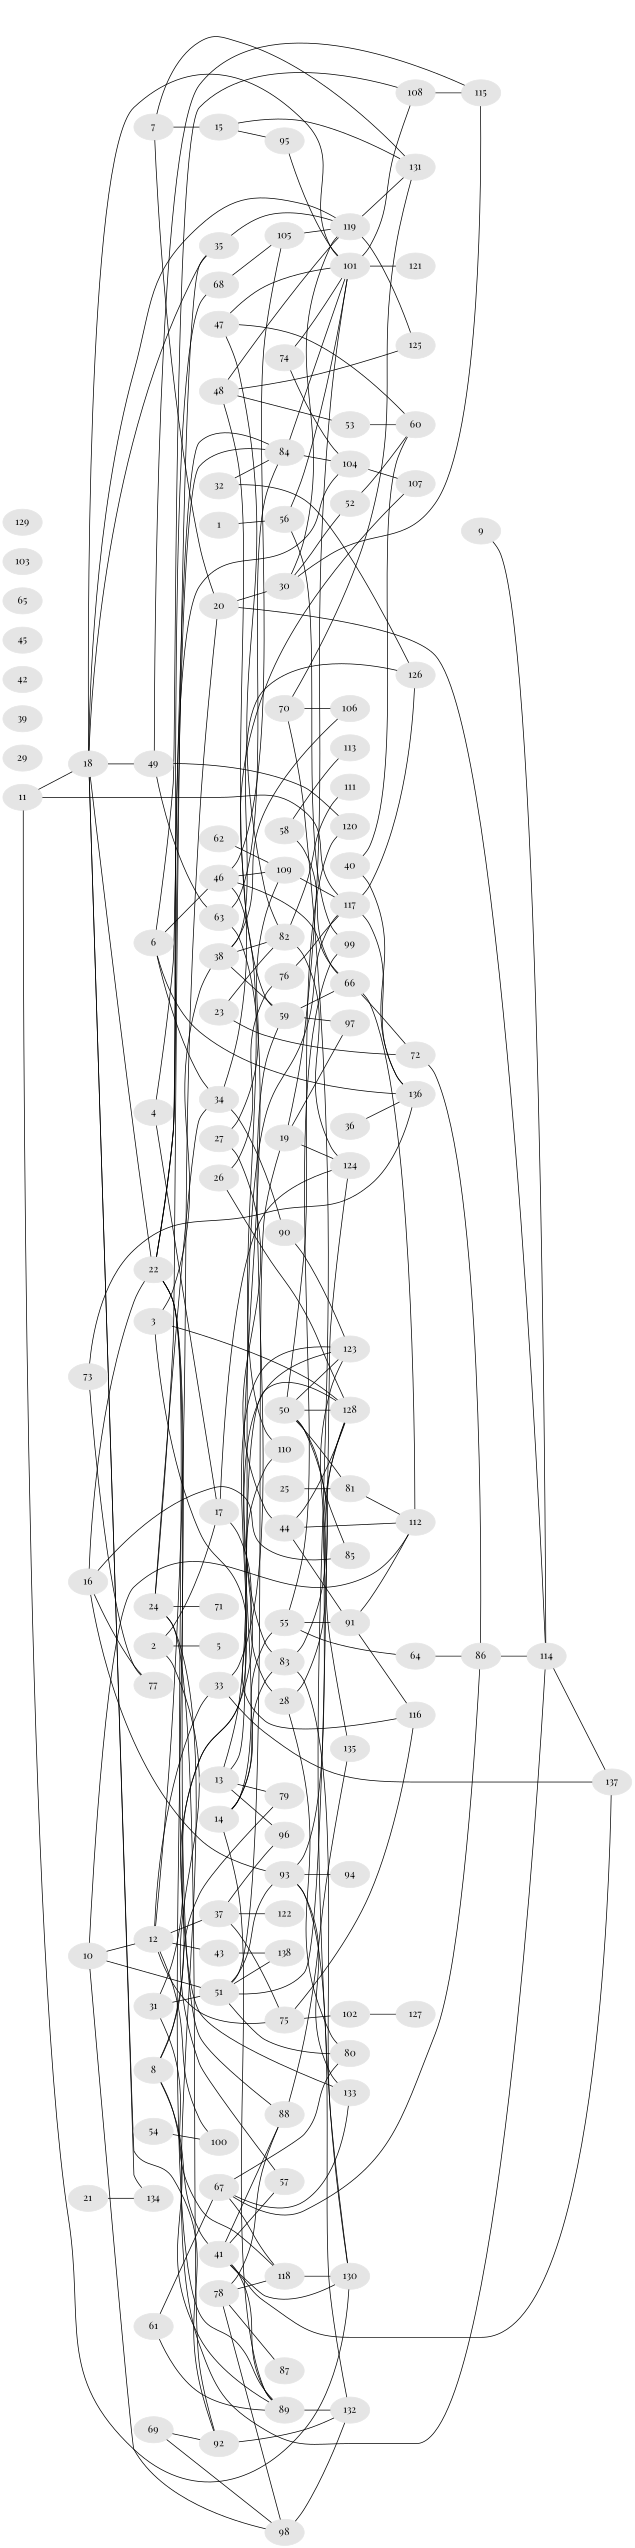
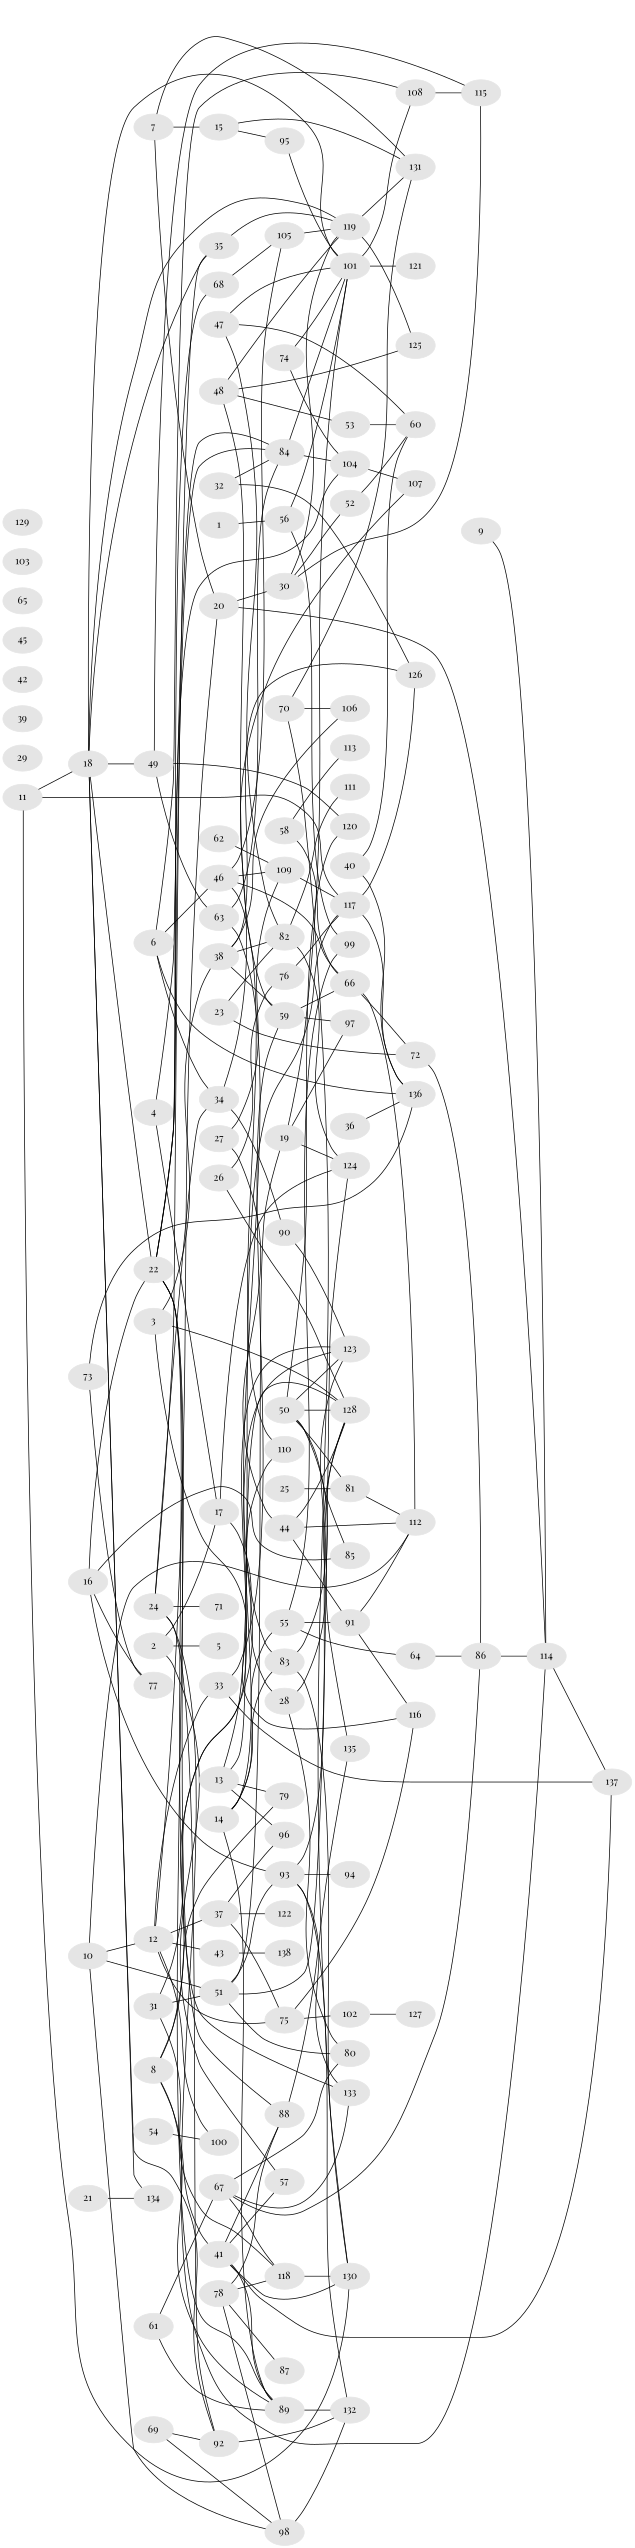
(252, 1973) -> none
